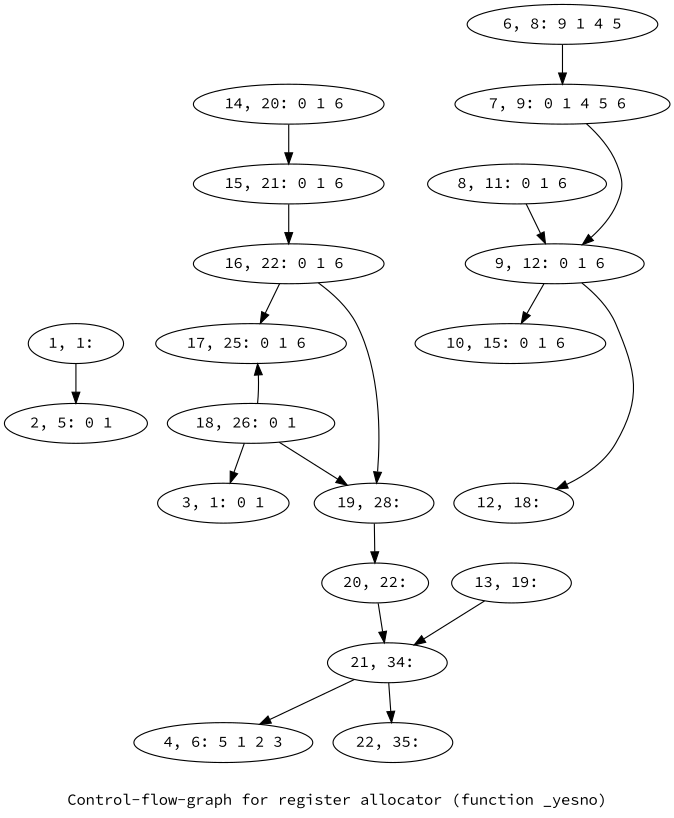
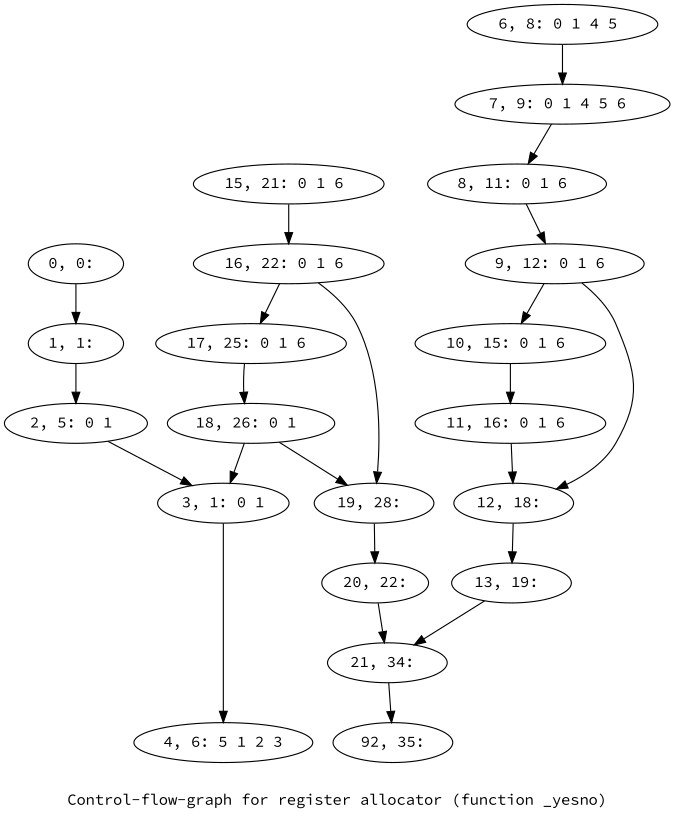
(562, 24) -> (562, 24)
(289, 104) -> none
(622, 180) -> (543, 139)
none -> (76, 264)
(258, 389) -> (244, 378)
none -> (510, 423)
none -> (145, 461)
none -> (513, 538)
(312, 700) -> (223, 617)
(393, 743) -> (393, 743)
